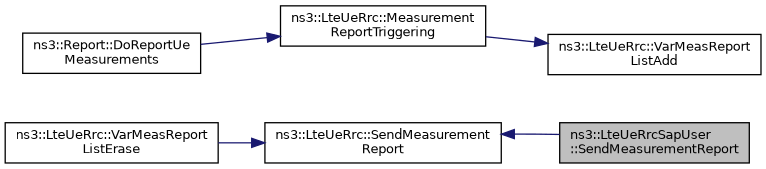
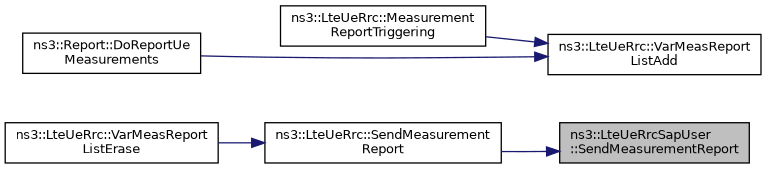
(234, 41) -> (368, 58)
(537, 134) -> (524, 152)
